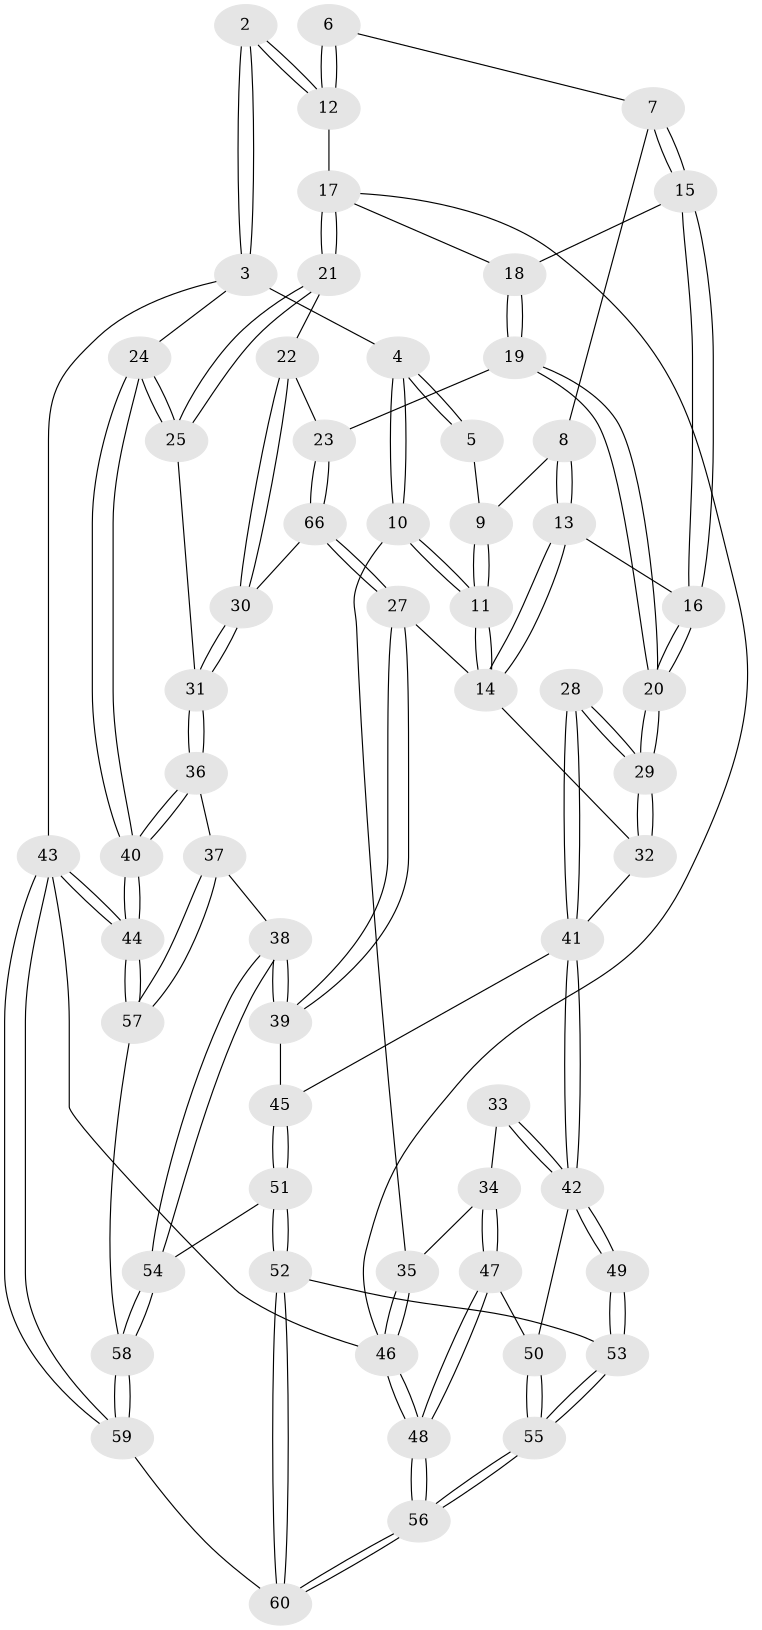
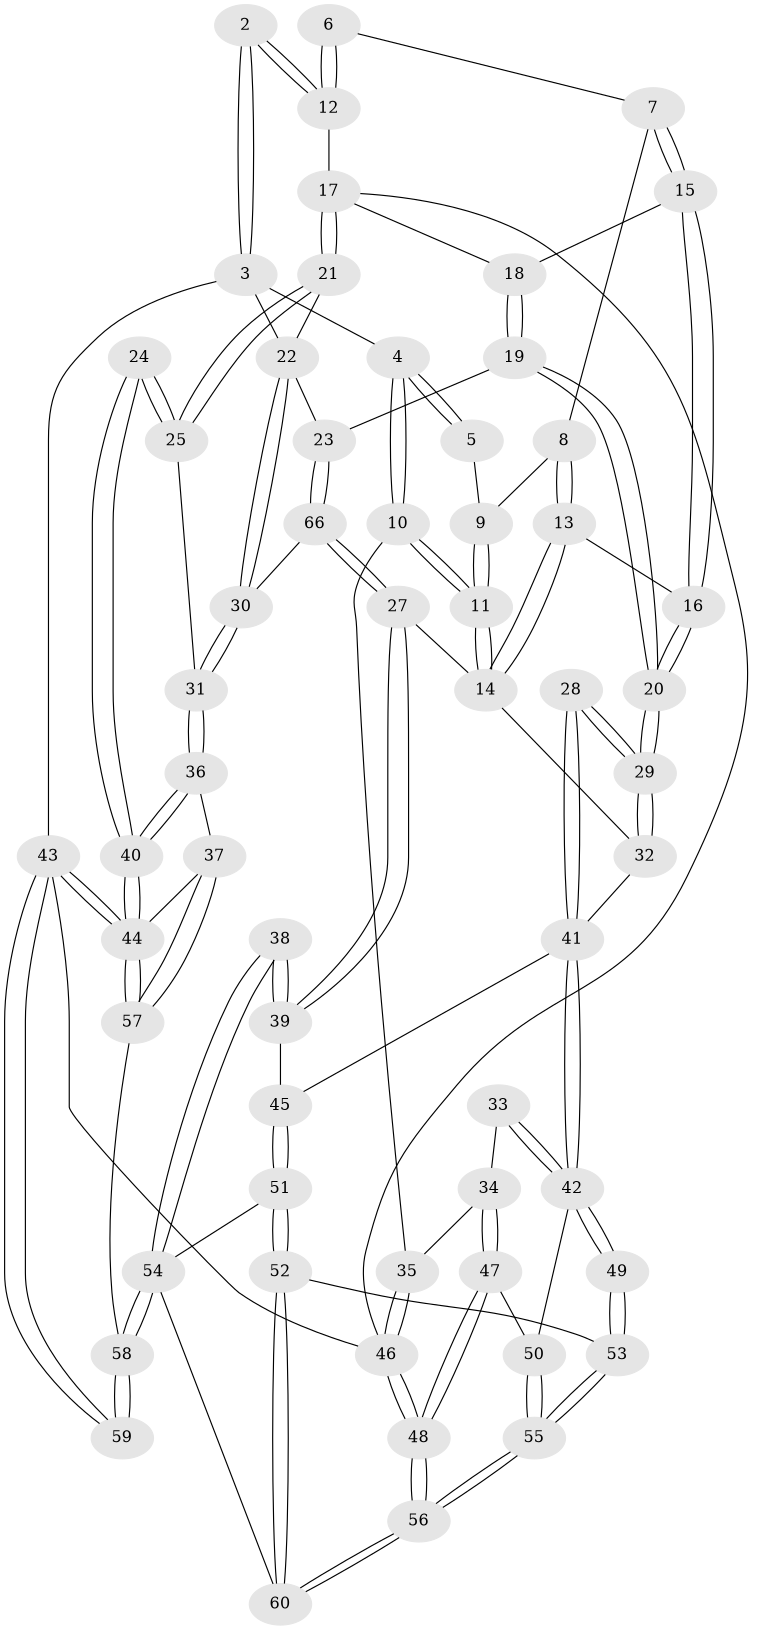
(193, 316) -> (261, 305)
(248, 898) -> (174, 898)
(192, 1528) -> (217, 1438)
